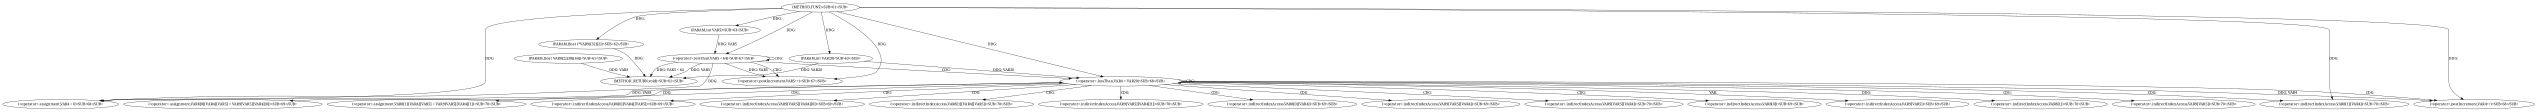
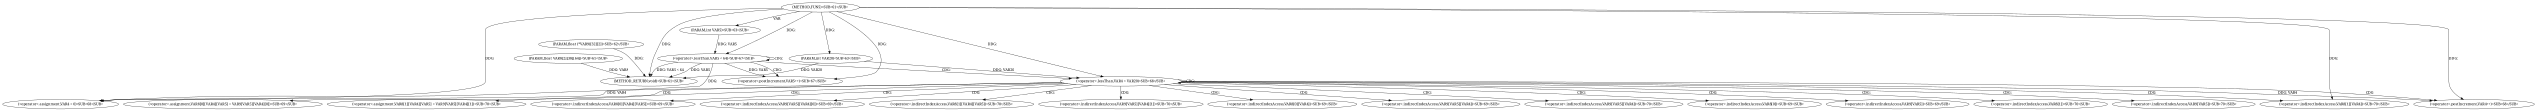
(678, 13) -> (701, 18)
(778, 19) -> (778, 19)
(1714, 93) -> (1714, 93)
(1867, 93) -> (1867, 93)
(628, 94) -> (583, 96)
